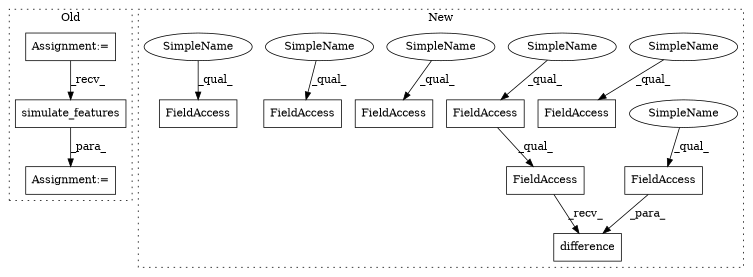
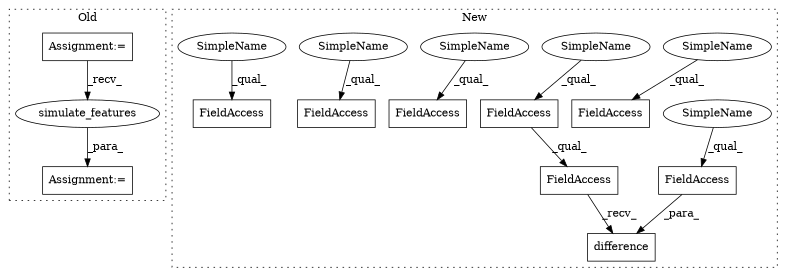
(71, 114) -> (88, 114)
